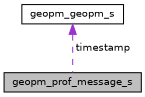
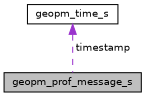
(73, 14) -> (73, 14)
